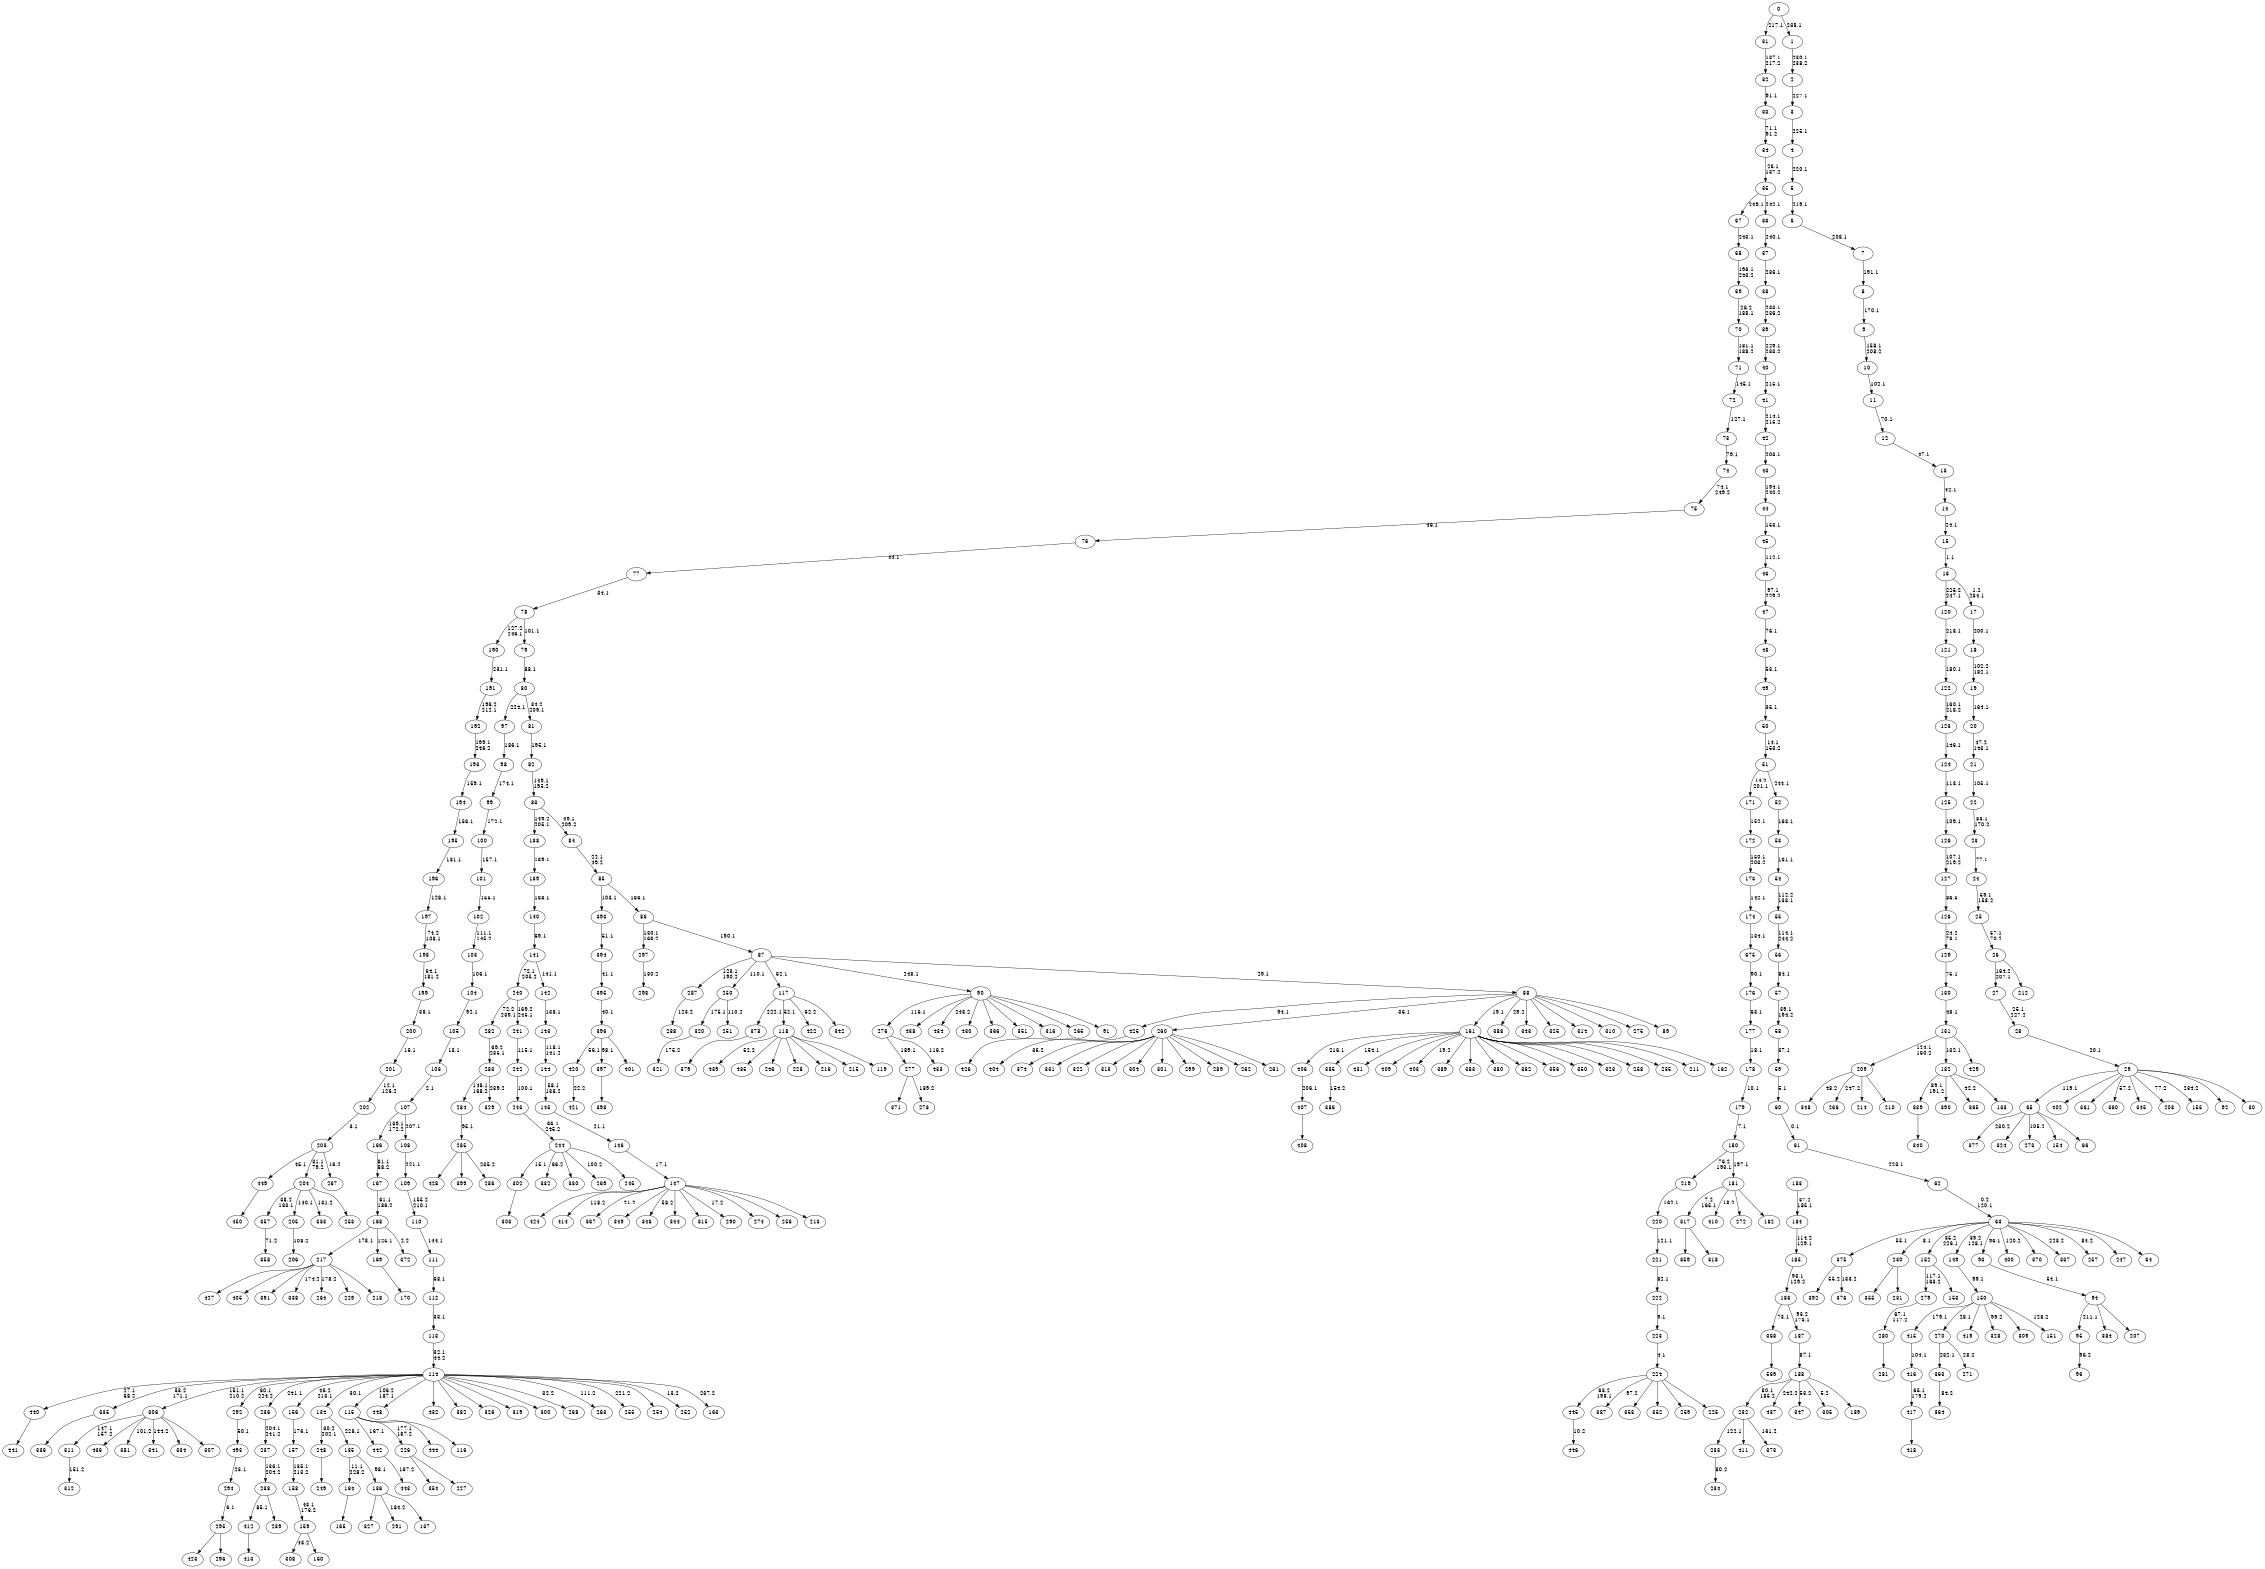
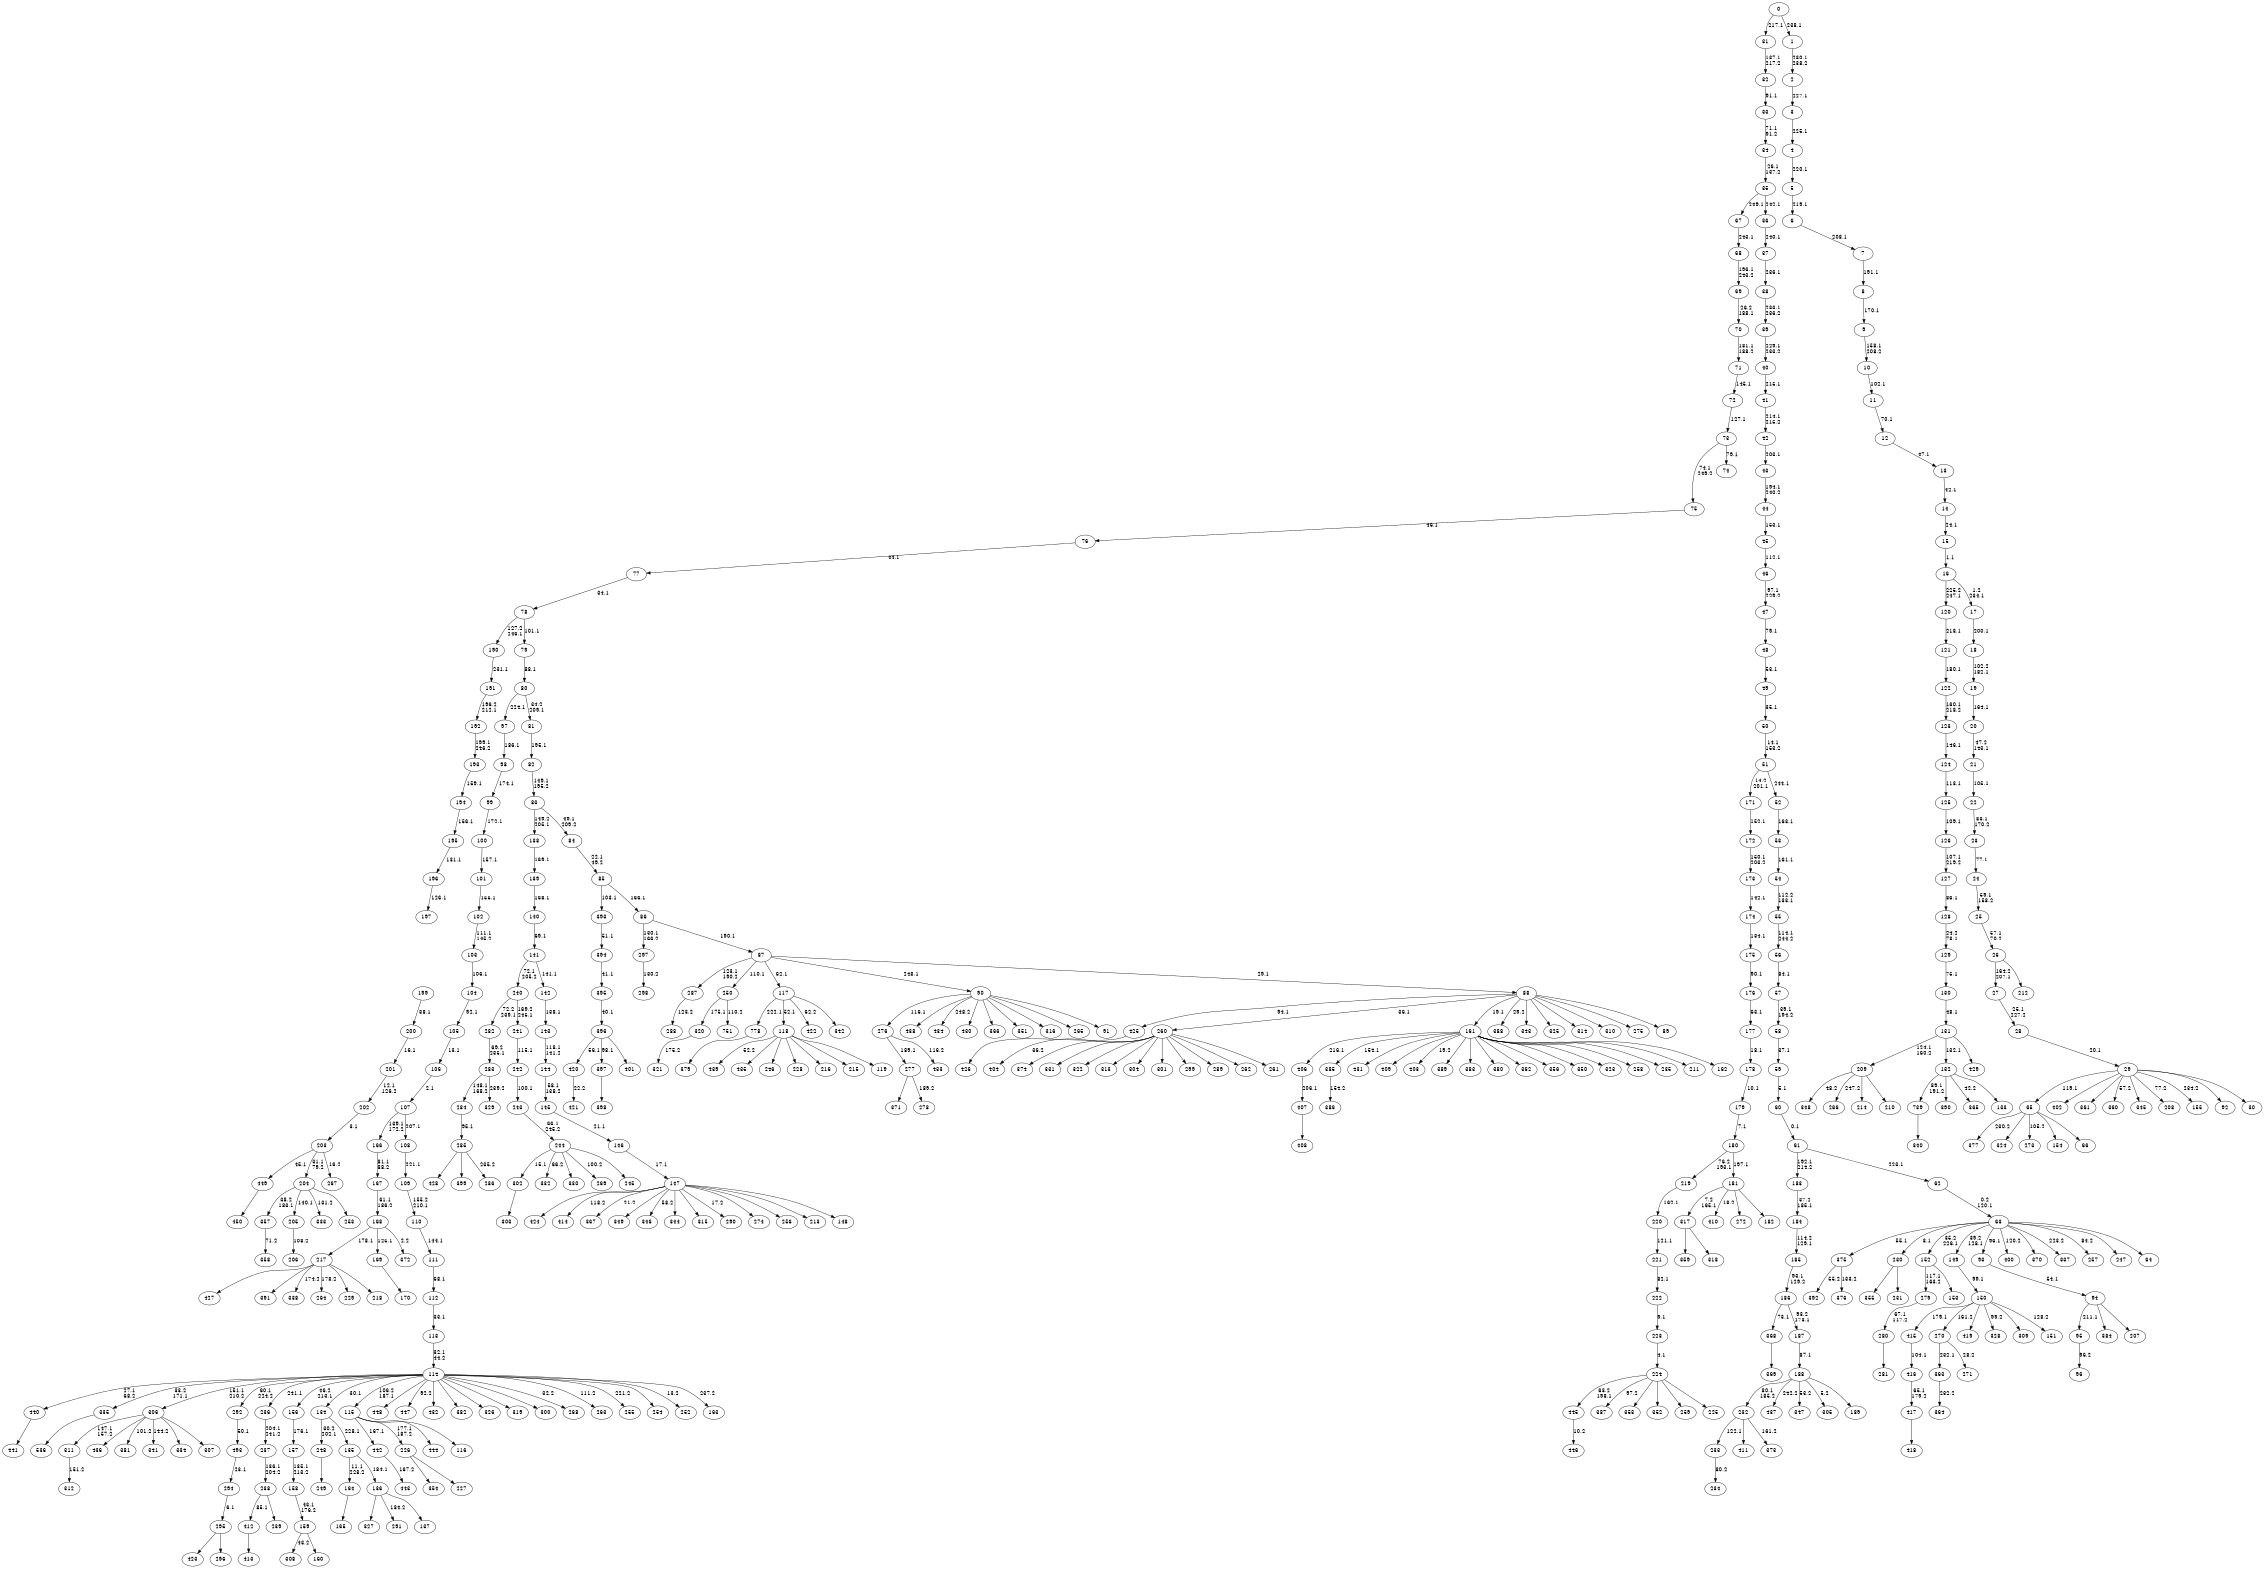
(1711, 489) -> (1697, 466)
(1772, 631) -> (1772, 631)
(1952, 898) -> (1952, 898)
(424, 955) -> none
(1751, 955) -> (1751, 955)
(728, 1032) -> (728, 1032)
(756, 1032) -> (756, 1032)
(1918, 1108) -> (1918, 1108)
none -> (1797, 1163)
none -> (843, 1222)
(237, 1298) -> none
(1965, 1317) -> (1965, 1317)
(1772, 1375) -> (1772, 1375)
(1947, 1394) -> (1947, 1394)
none -> (406, 1413)
(41, 1451) -> (41, 1451)
(380, 1470) -> (380, 1470)
